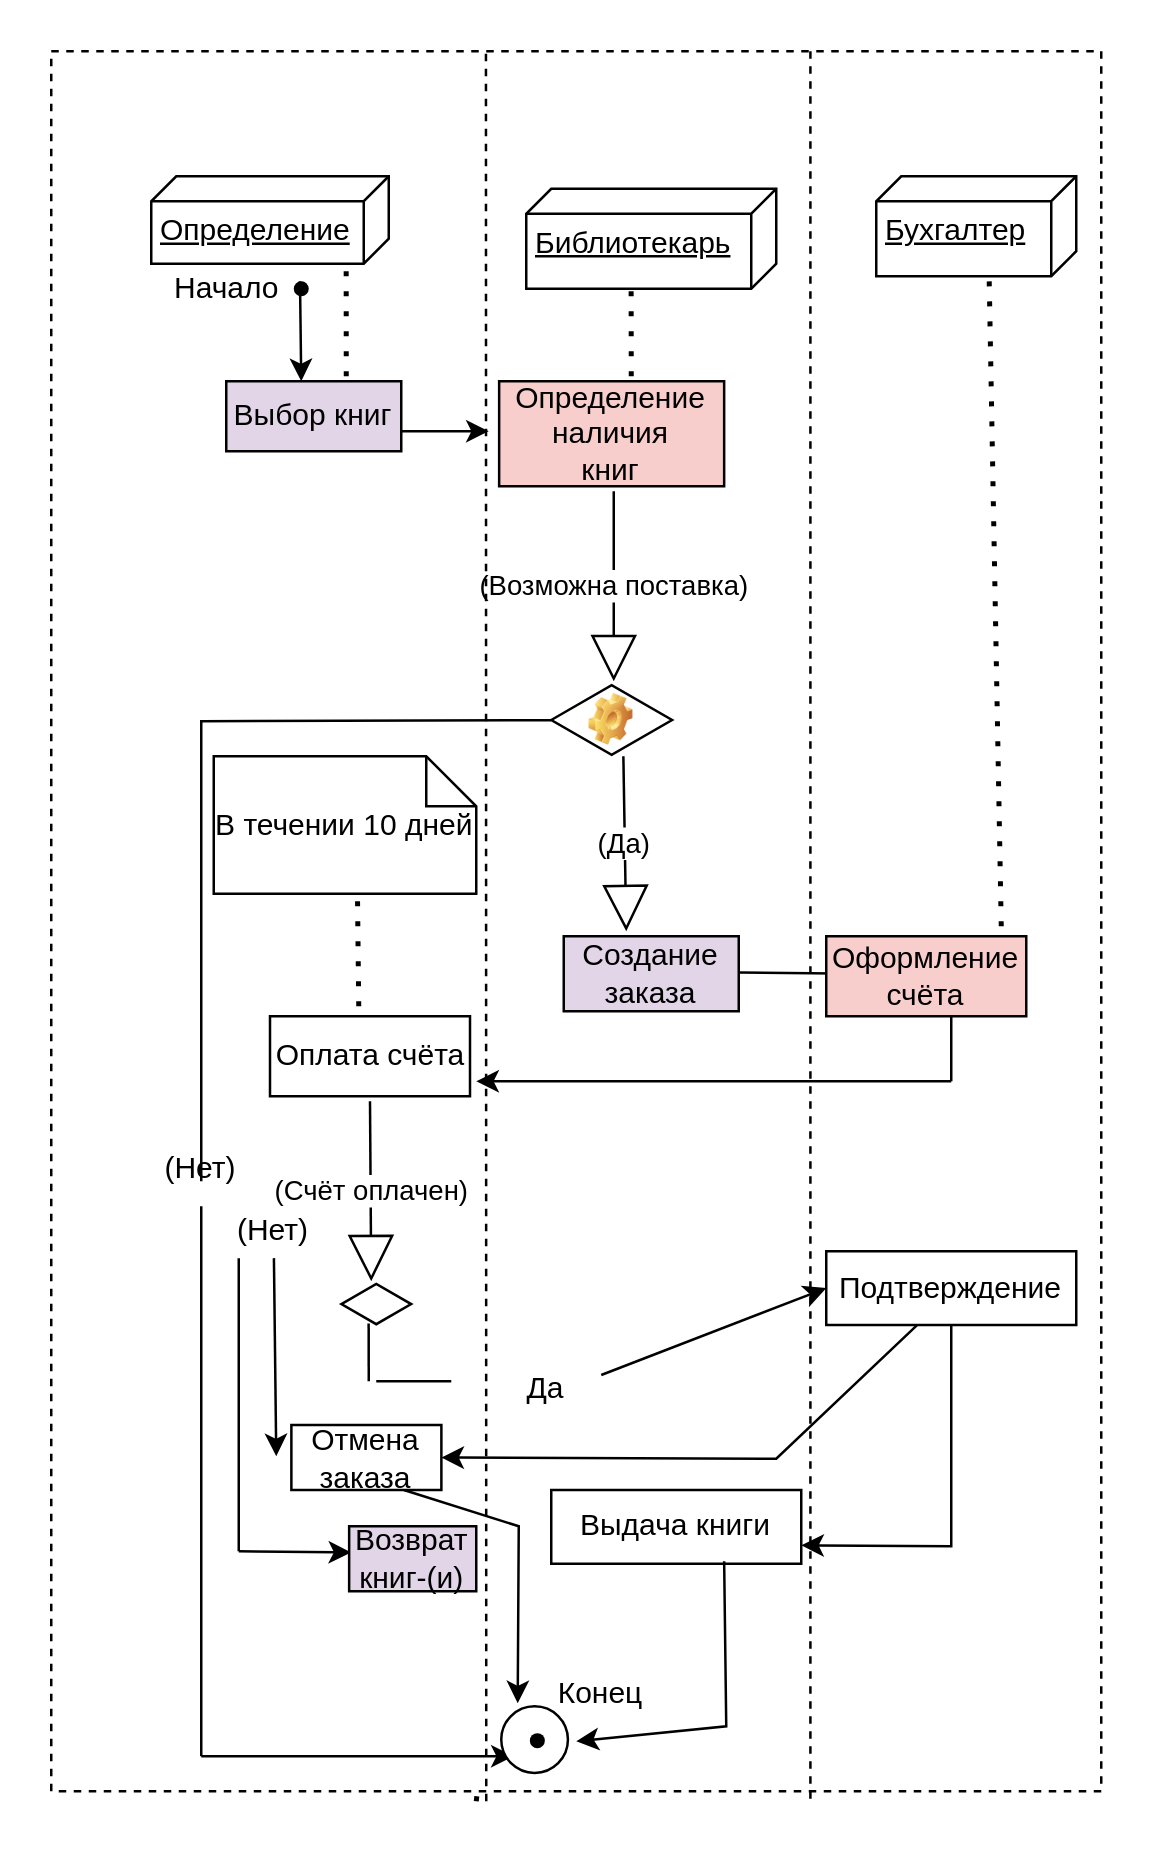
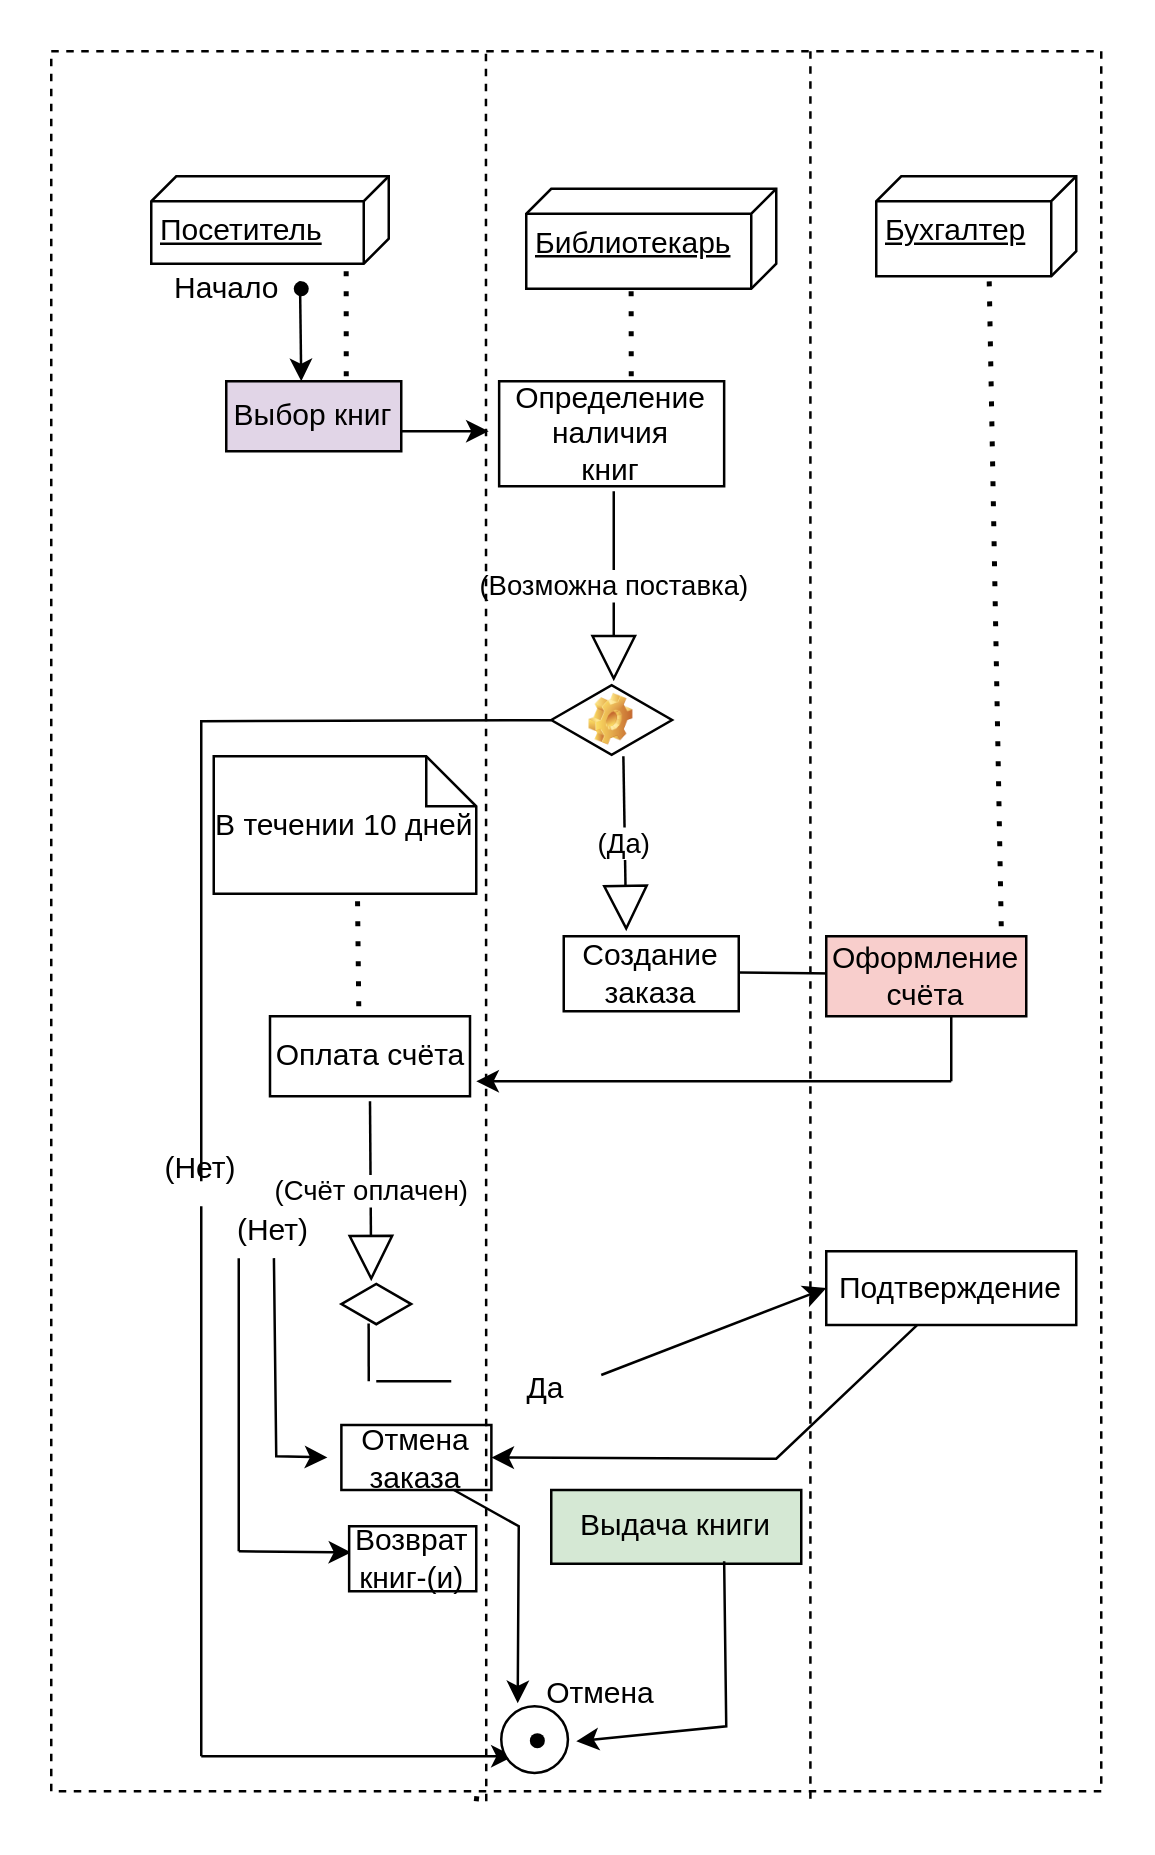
(254, 232) -> (245, 232)
(612, 434) -> (612, 434)
(651, 974) -> (651, 974)
(366, 1458) -> (416, 1458)
(951, 1502) -> none
(676, 1527) -> (676, 1527)
(413, 1559) -> (413, 1559)
(601, 1694) -> (601, 1694)
